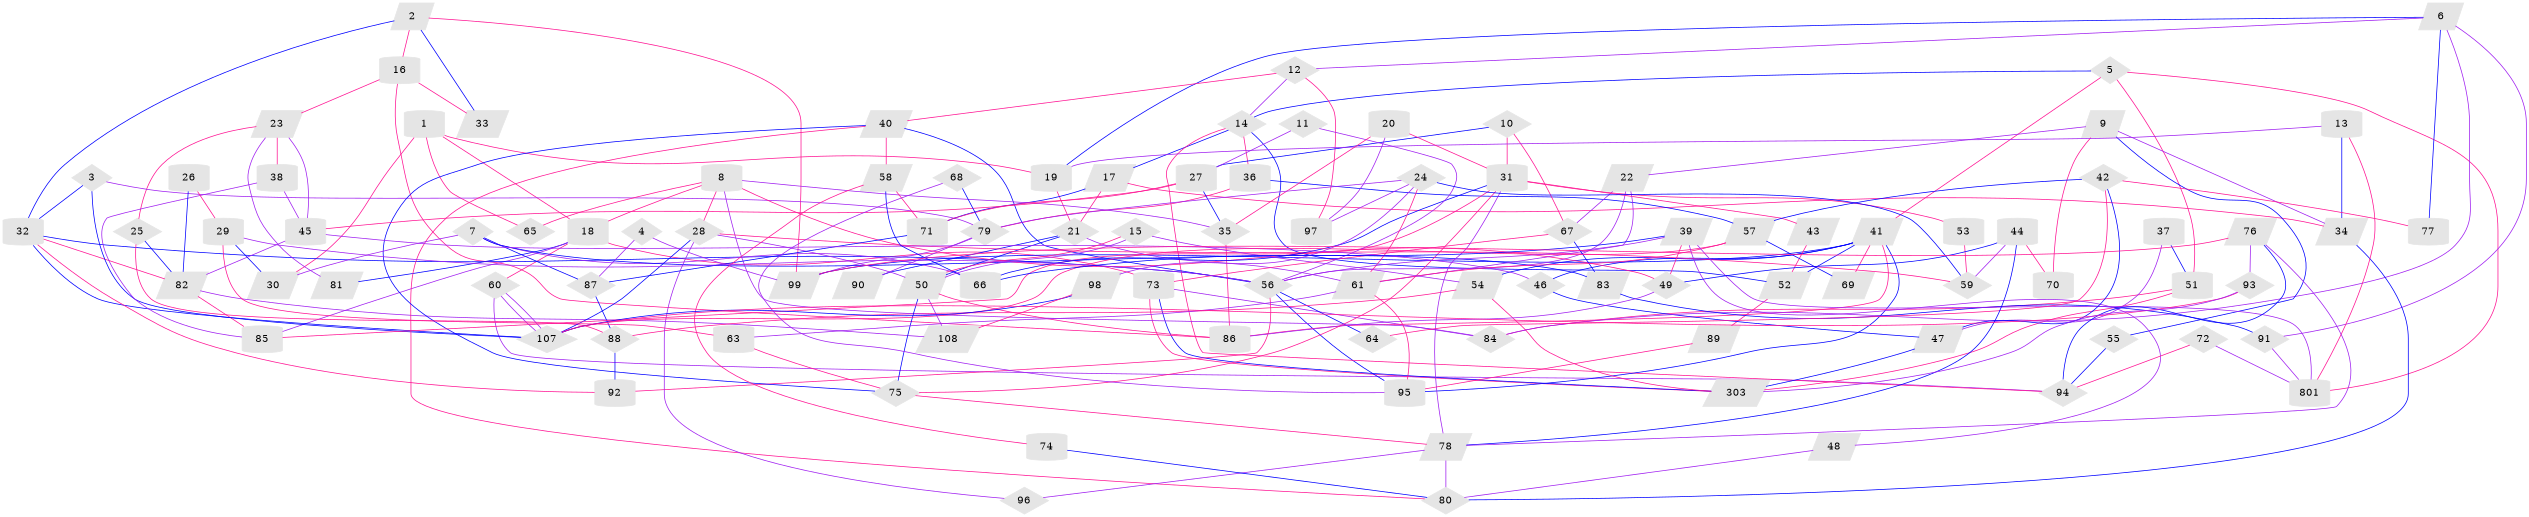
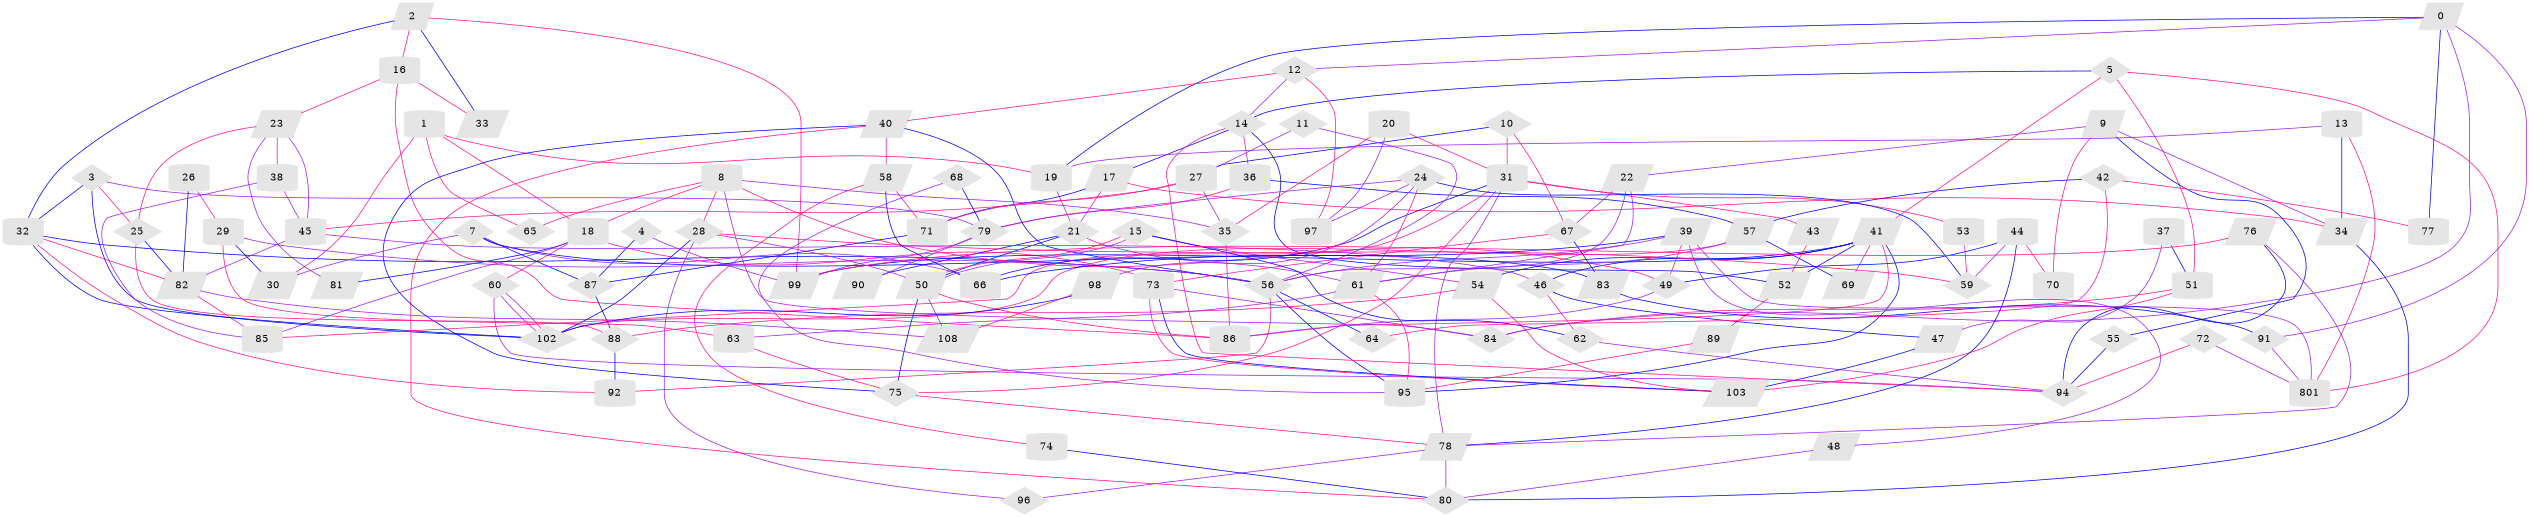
(2441, 16) -> (2441, 16)
none -> (114, 205)
(1212, 206) -> (1212, 206)
(620, 255) -> (620, 255)
(1553, 265) -> (1553, 265)
(2250, 285) -> none
(2109, 292) -> none
(547, 339) -> (547, 339)
none -> (1580, 339)
(1737, 393) -> (1737, 393)
